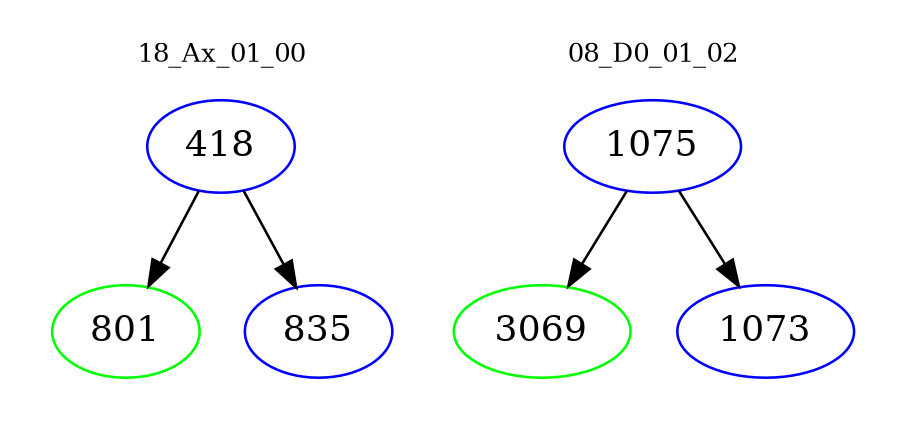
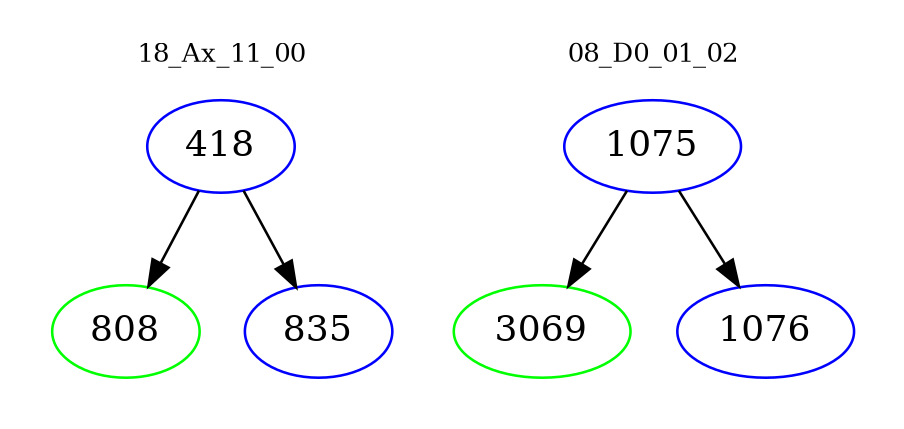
(222, 55) -> (222, 55)
(126, 331) -> (126, 331)
(766, 331) -> (766, 331)
